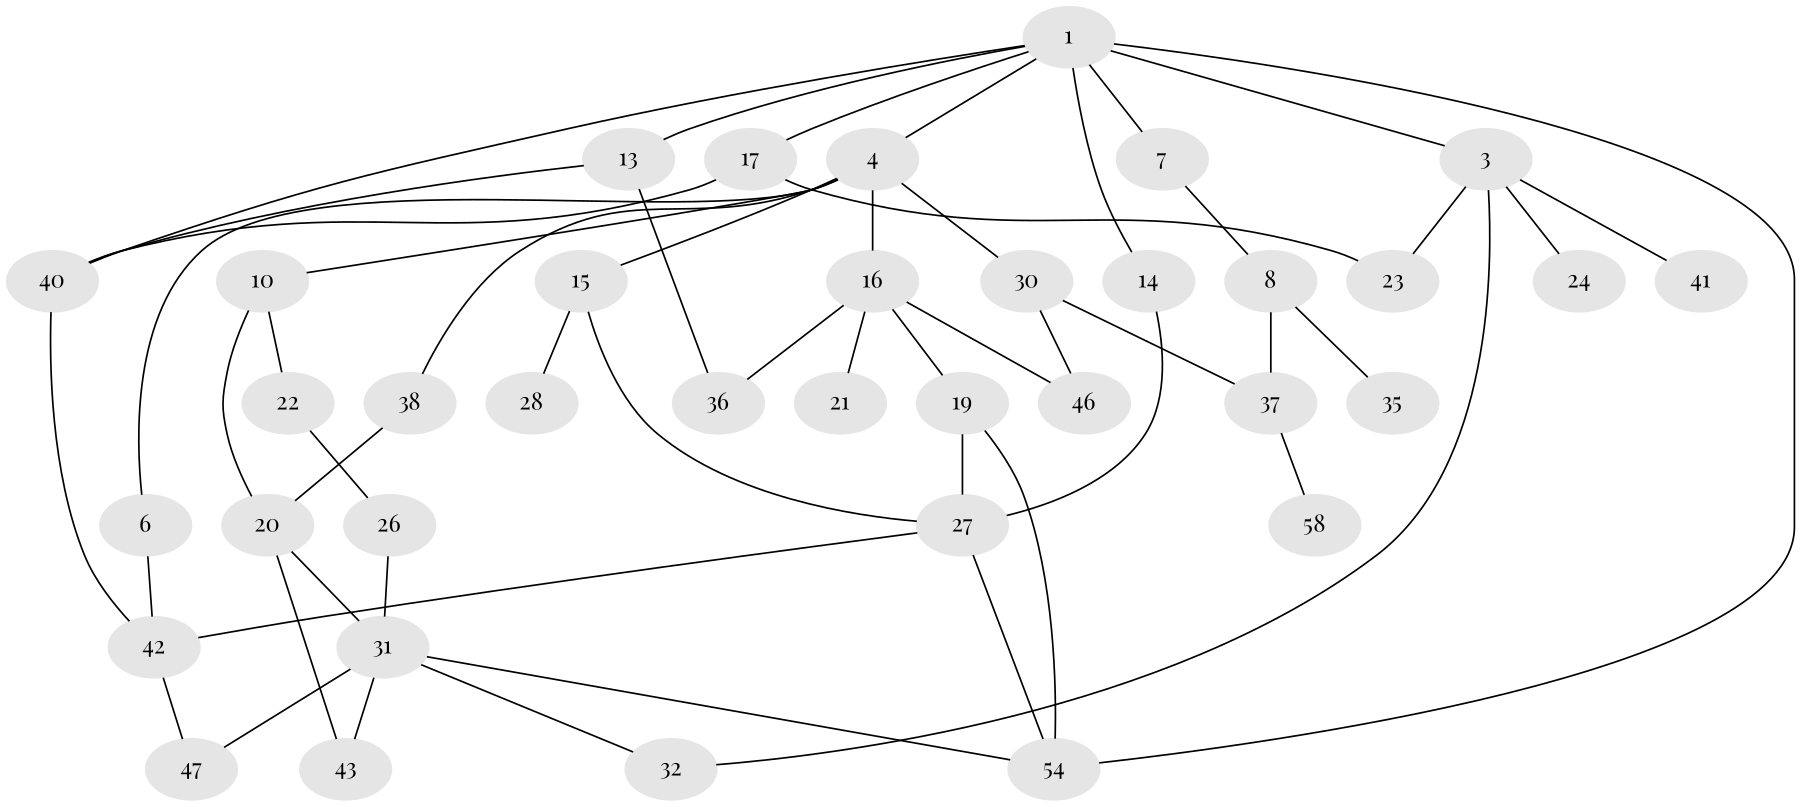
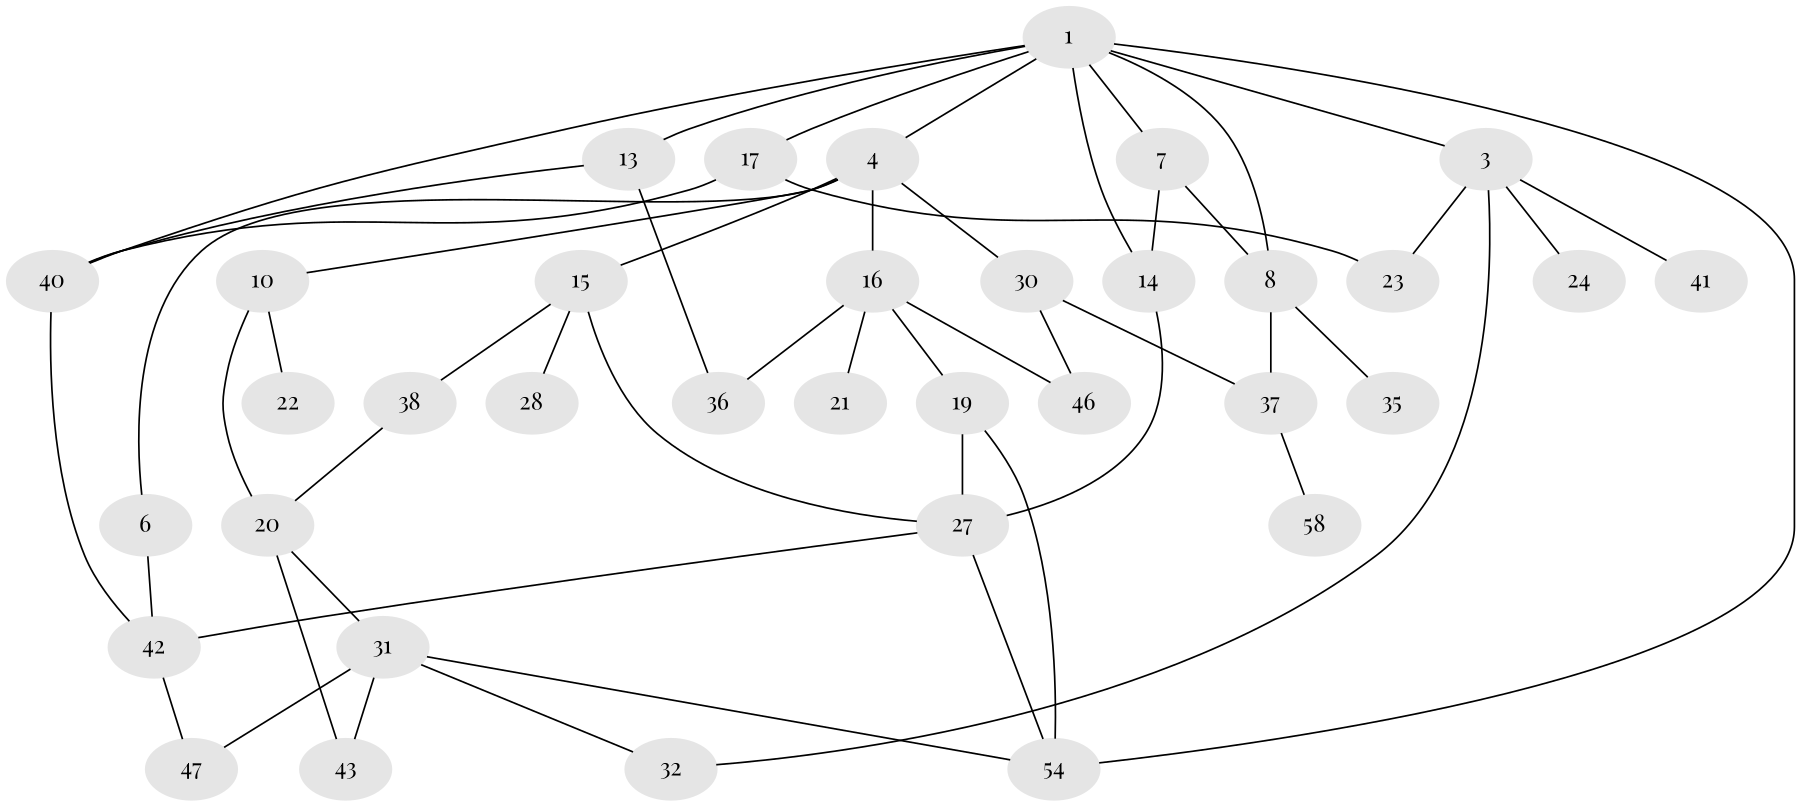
none -> (1221, 126)
none -> (1157, 211)
(520, 251) -> (496, 342)
(390, 525) -> none
